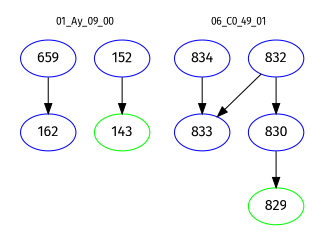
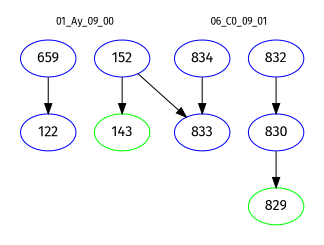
(239, 22) -> (239, 22)
(243, 92) -> (151, 86)
(48, 132) -> (48, 132)
